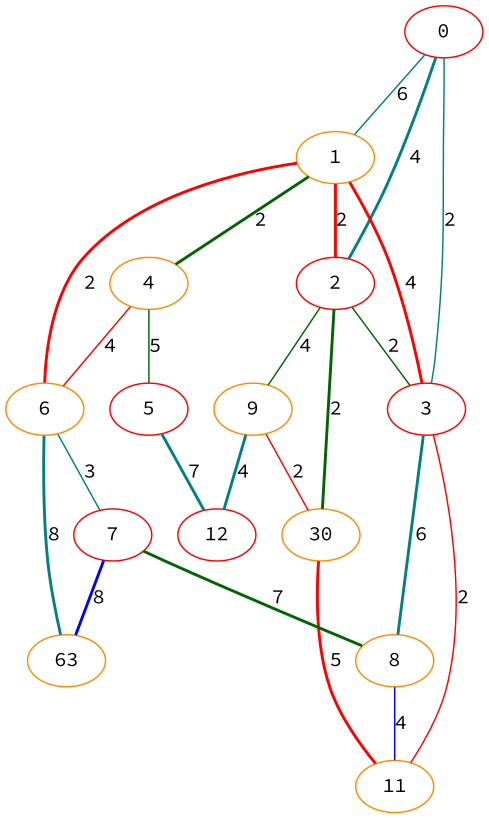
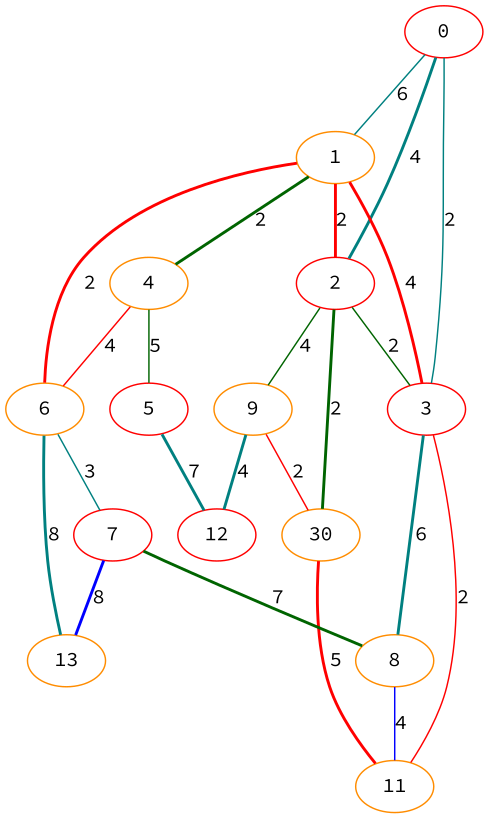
(67, 661) -> (67, 661)
